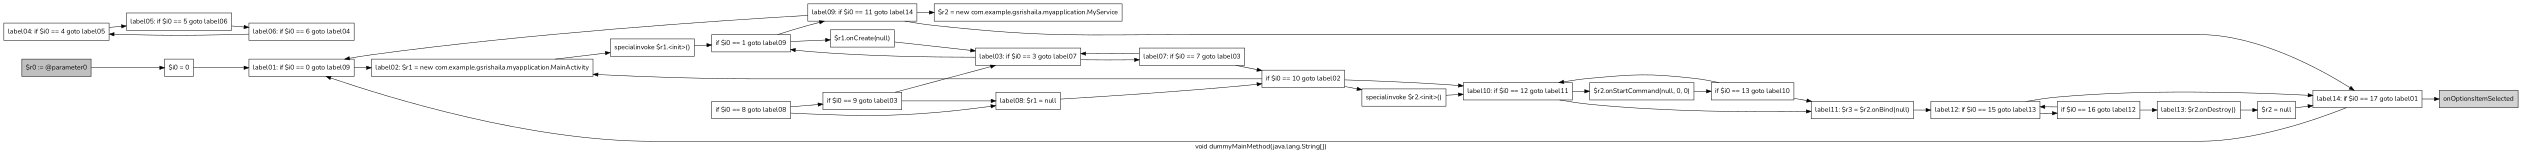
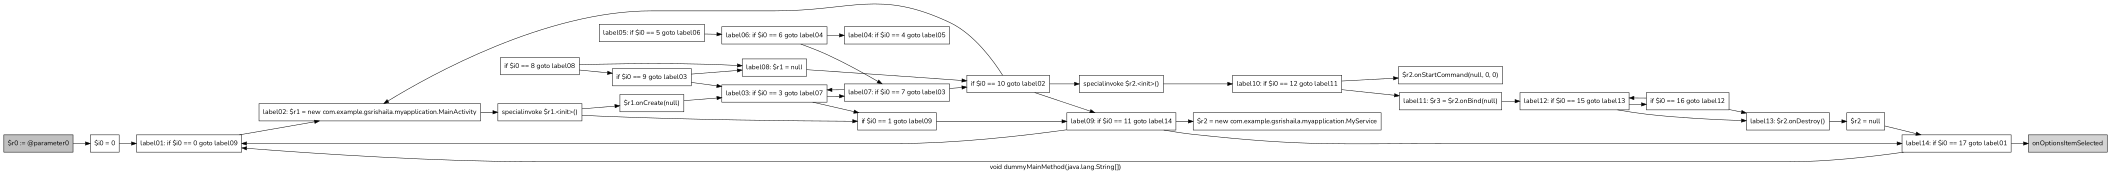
(115, 27) -> none
(808, 41) -> (598, 107)
none -> (840, 61)
(1402, 82) -> (1062, 102)
(1753, 91) -> none
(2167, 92) -> (1679, 117)
